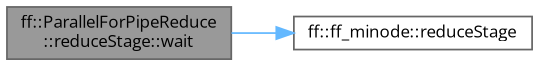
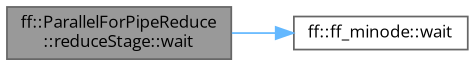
(413, 33) -> (381, 33)
